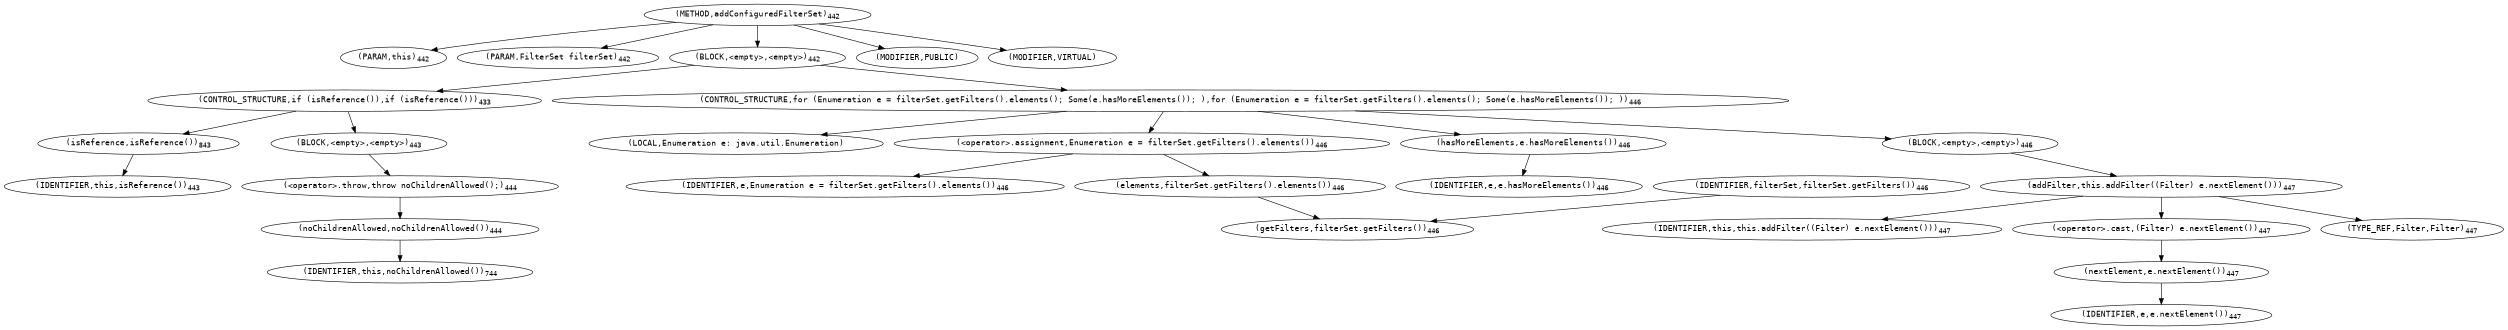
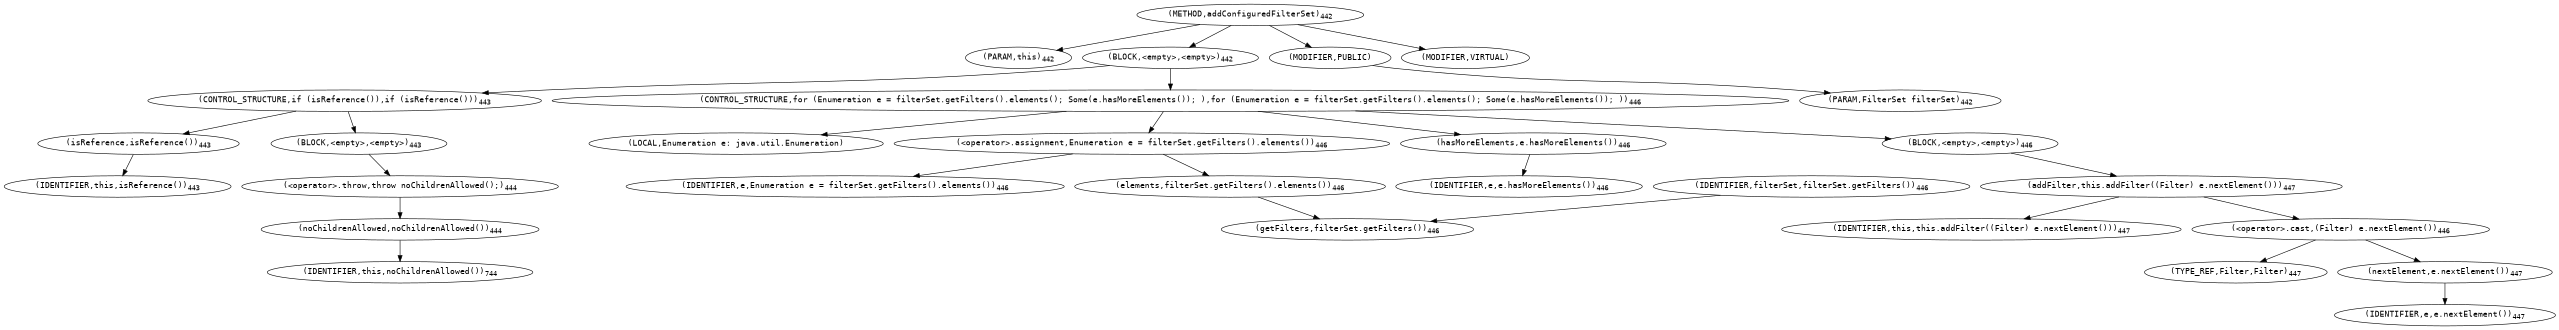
(660, 36) -> (1598, 81)
(485, 100) -> (485, 100)
(205, 143) -> (205, 143)
(2287, 208) -> (2291, 250)
(2265, 229) -> (2444, 229)
